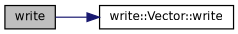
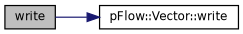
(167, 17) -> (169, 17)
